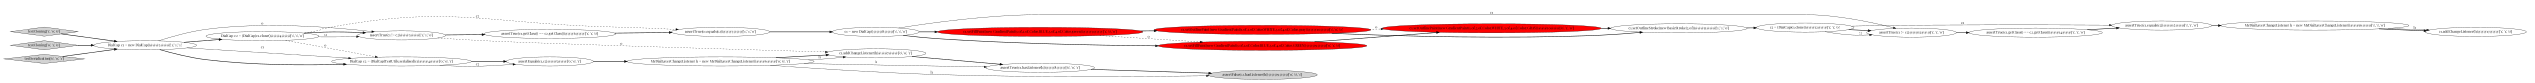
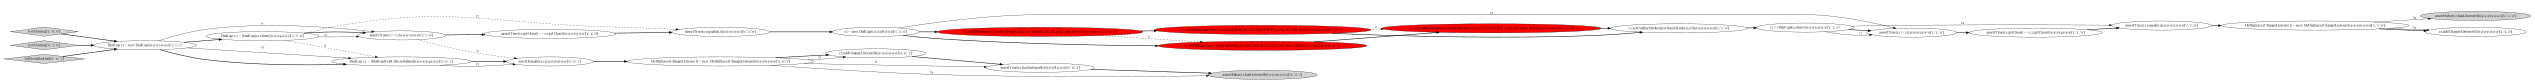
none -> (2476, 16)
(632, 46) -> (466, 51)
